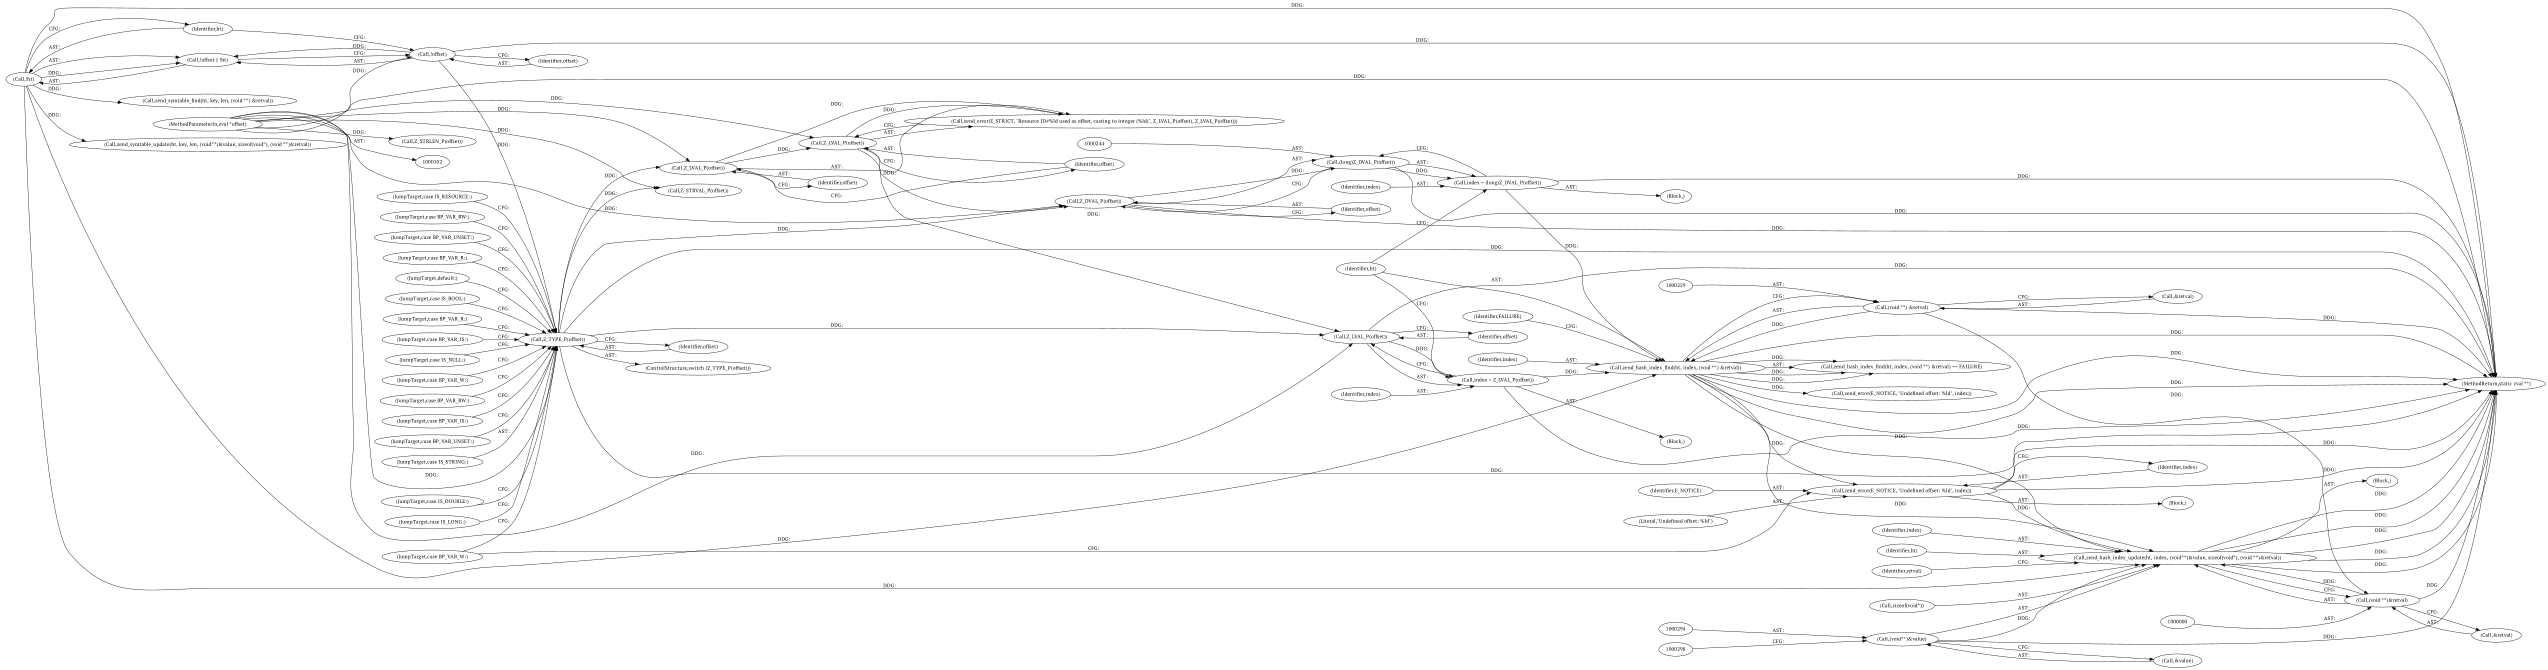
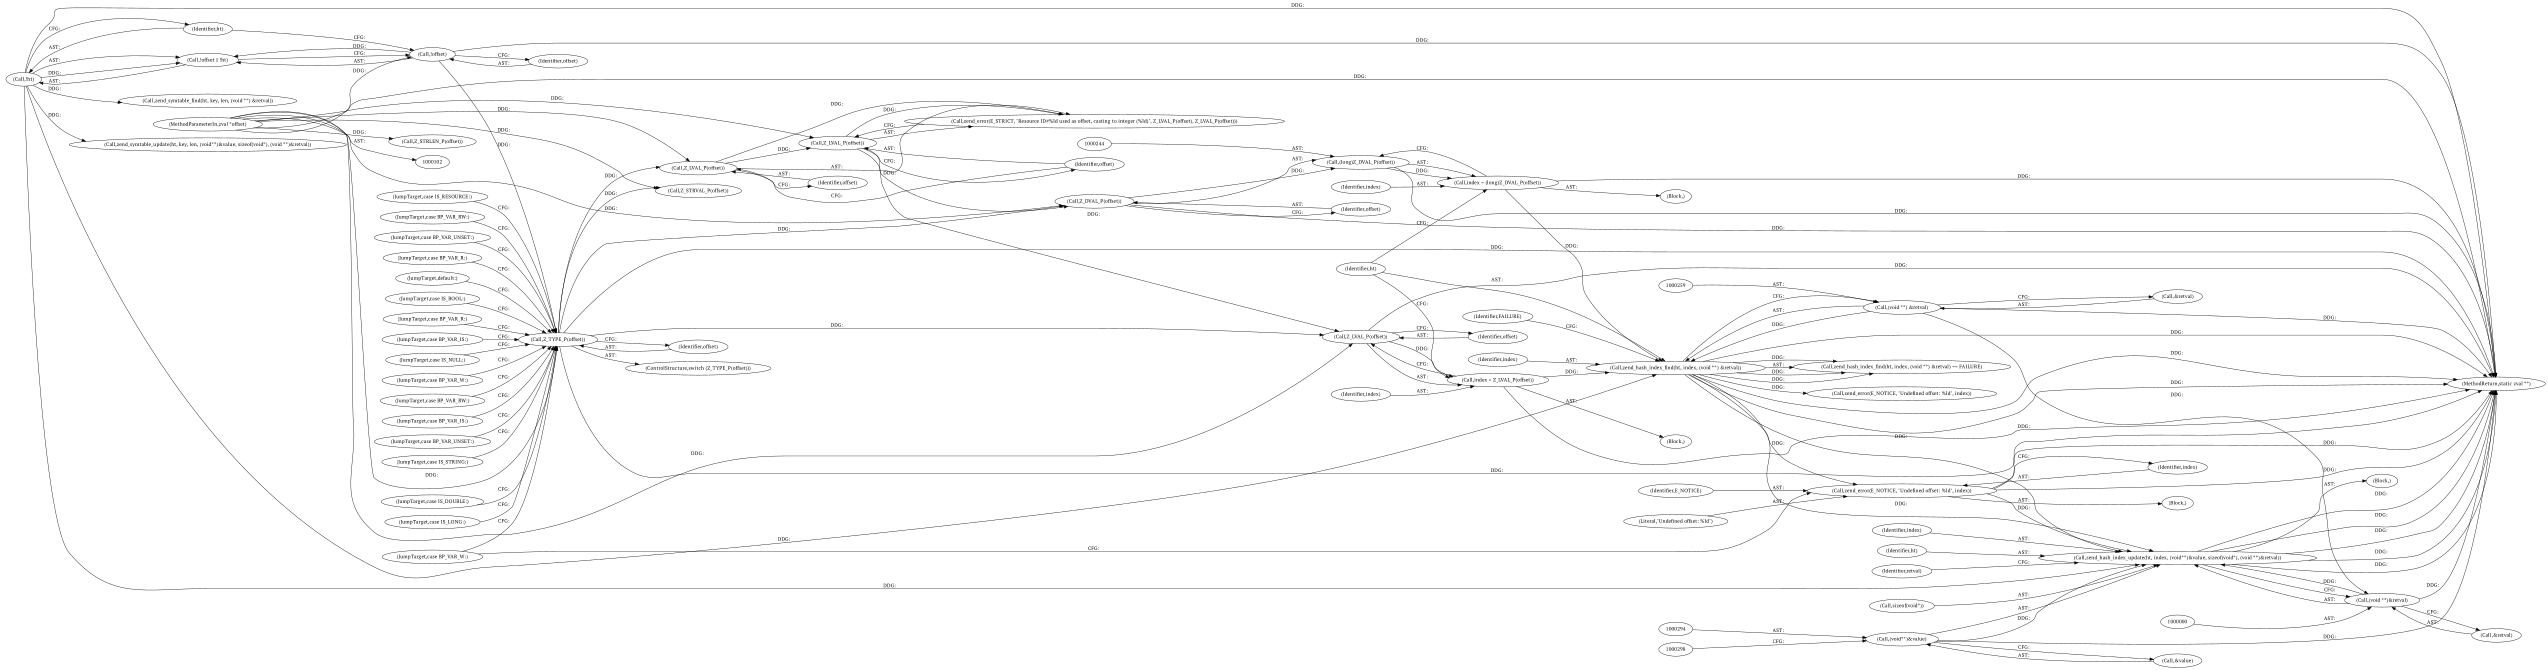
(1234, 209) -> none
(505, 432) -> (505, 432)
